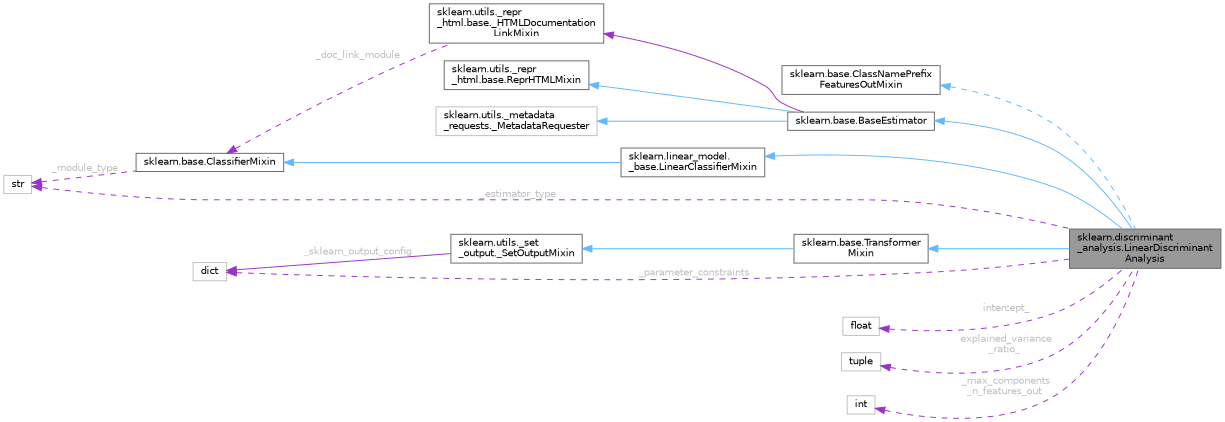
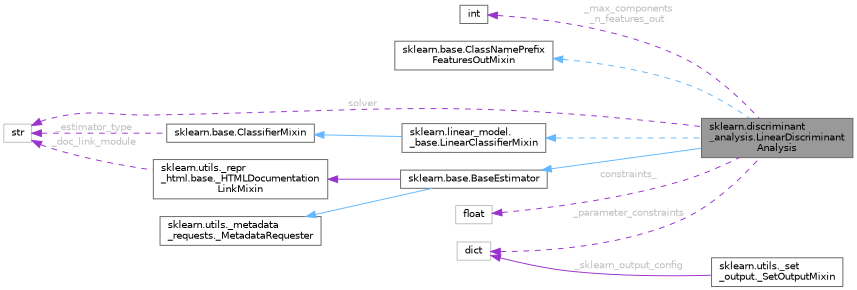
(517, 75) -> none
(342, 92) -> (96, 160)
(517, 121) -> (241, 231)
(956, 164) -> (629, 138)
(84, 169) -> (92, 128)
(517, 195) -> (361, 104)
(861, 249) -> none
(1005, 309) -> (627, 175)
(861, 362) -> none
(861, 405) -> (474, 14)
